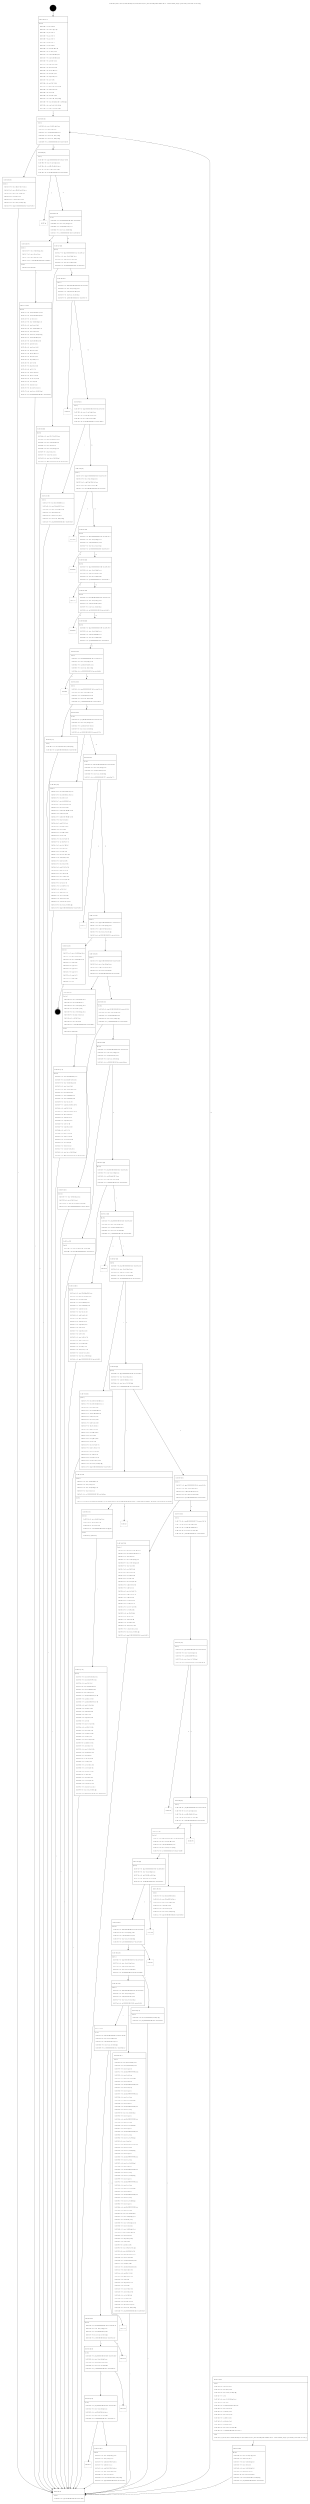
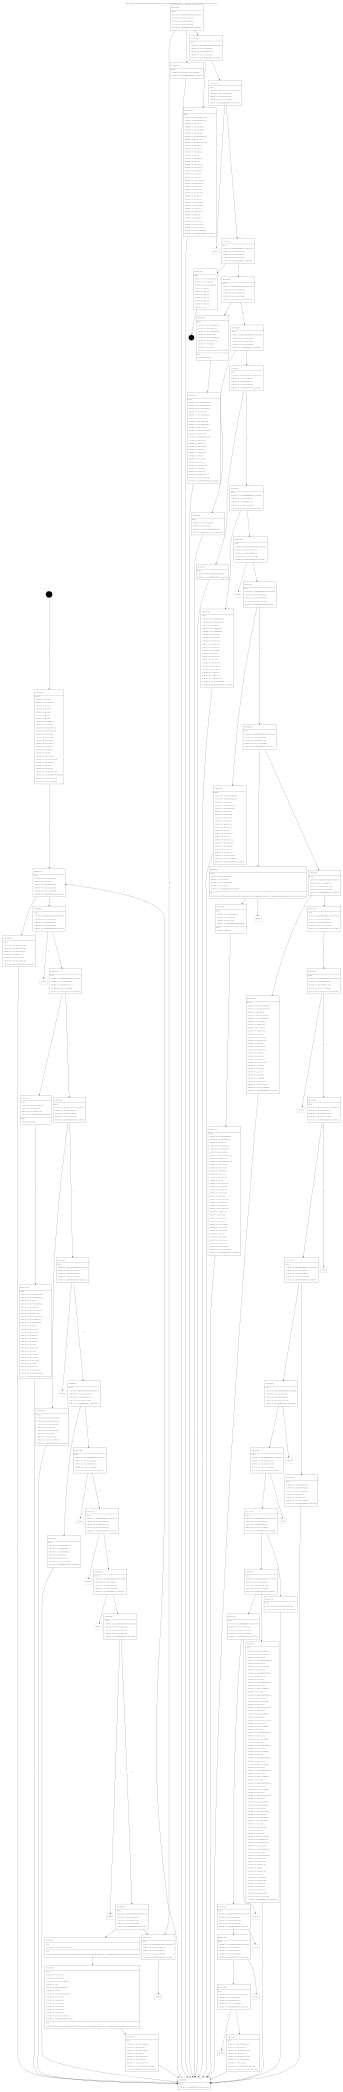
(87, 676) -> (169, 981)
none -> (92, 1947)
